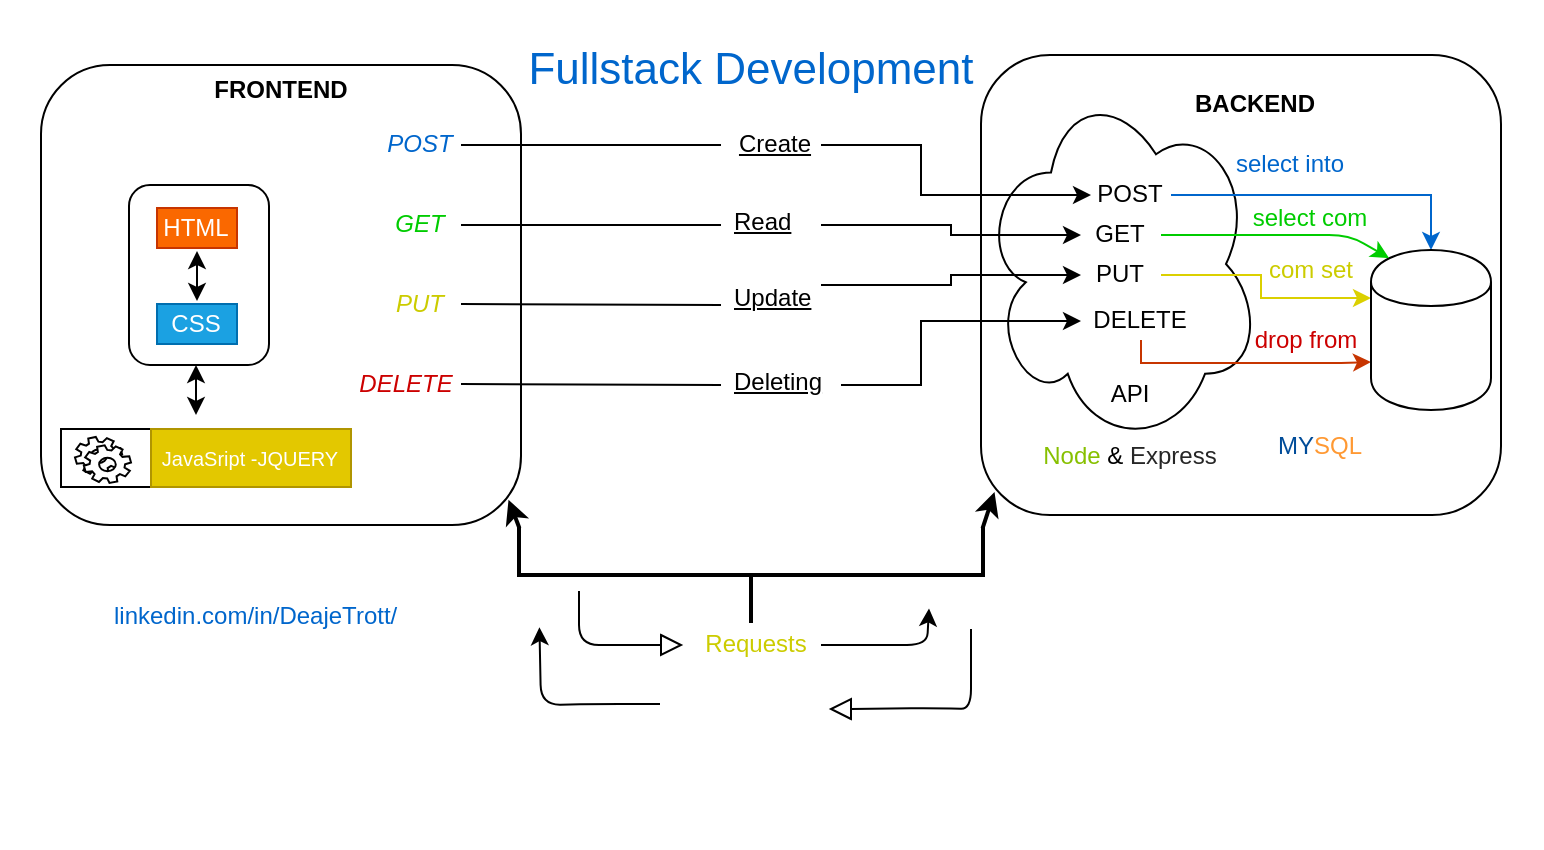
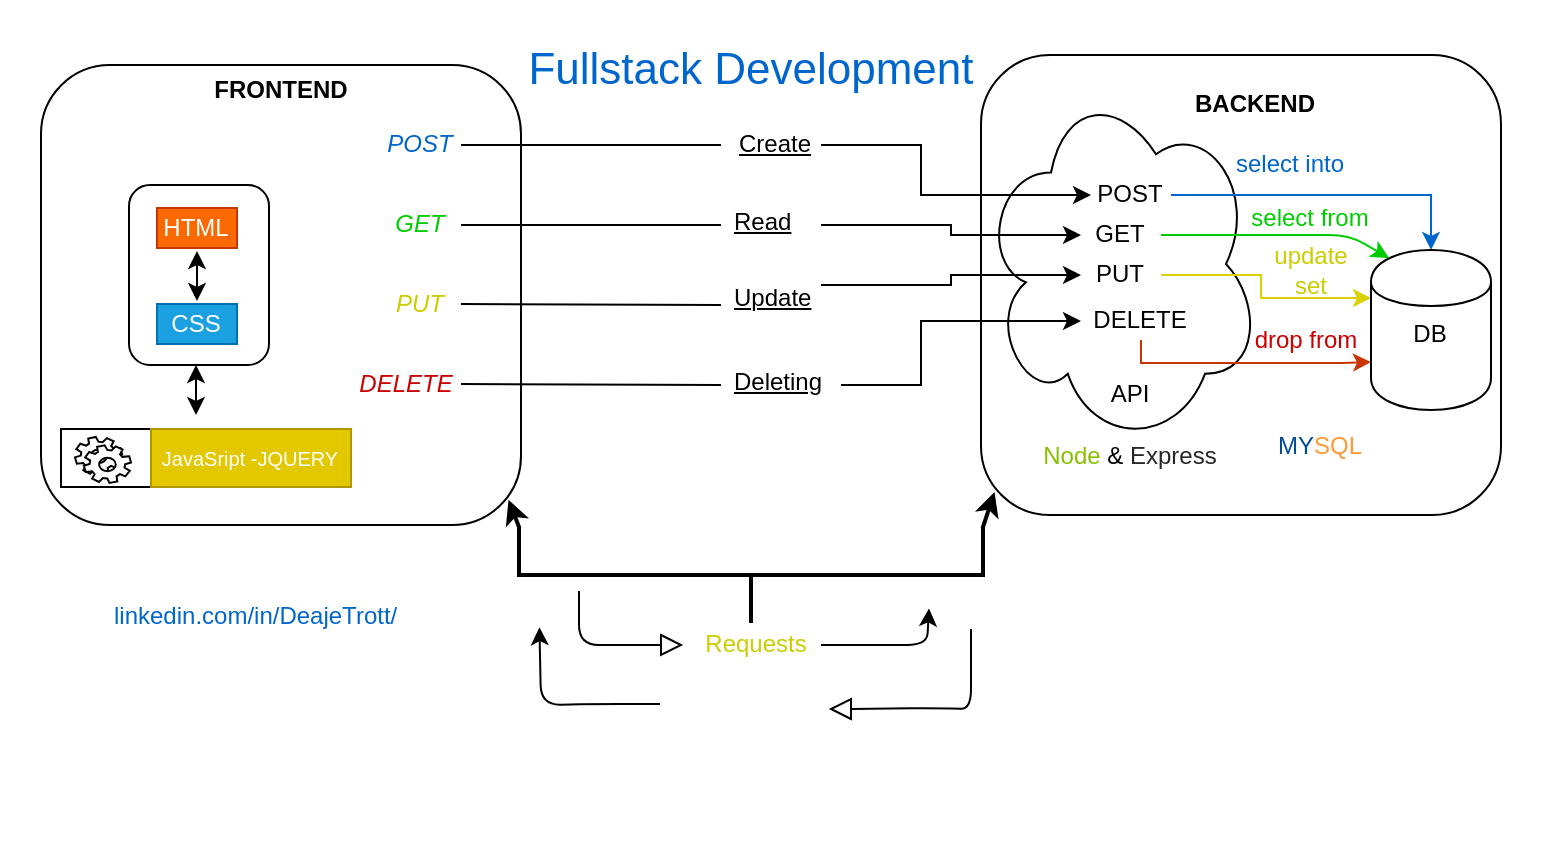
(1311, 219) -> (1311, 219)
(1312, 271) -> (1312, 271)
none -> (1431, 335)
